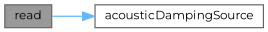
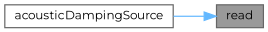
(67, 16) -> (189, 16)
